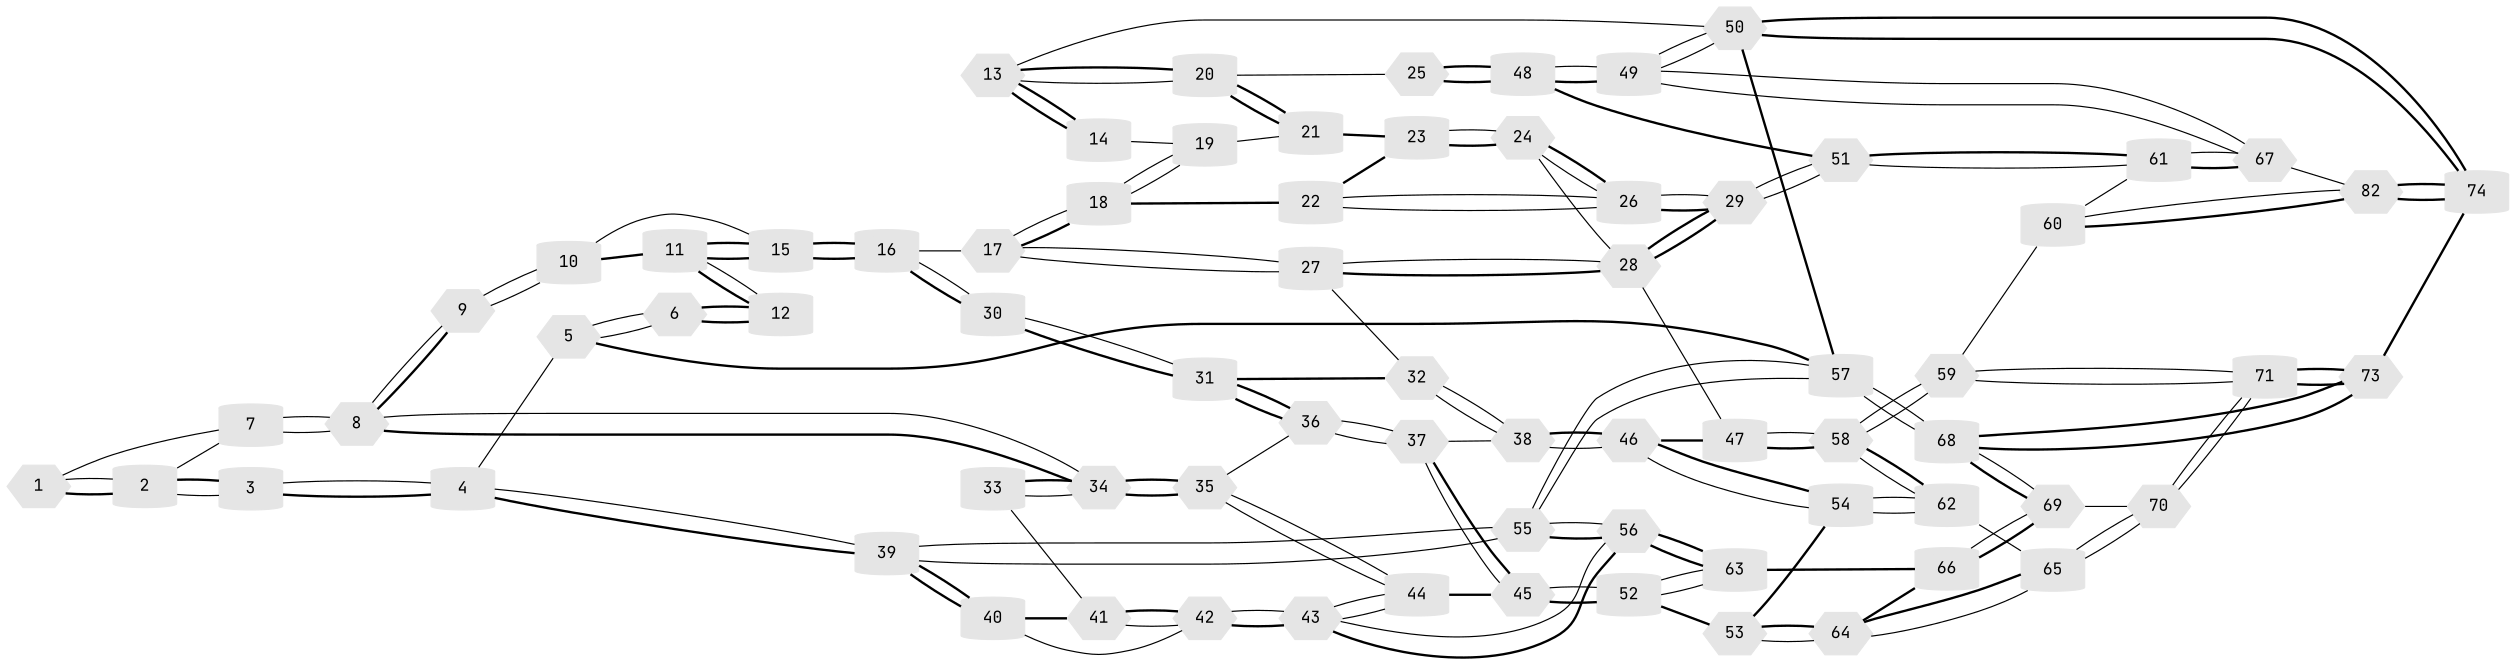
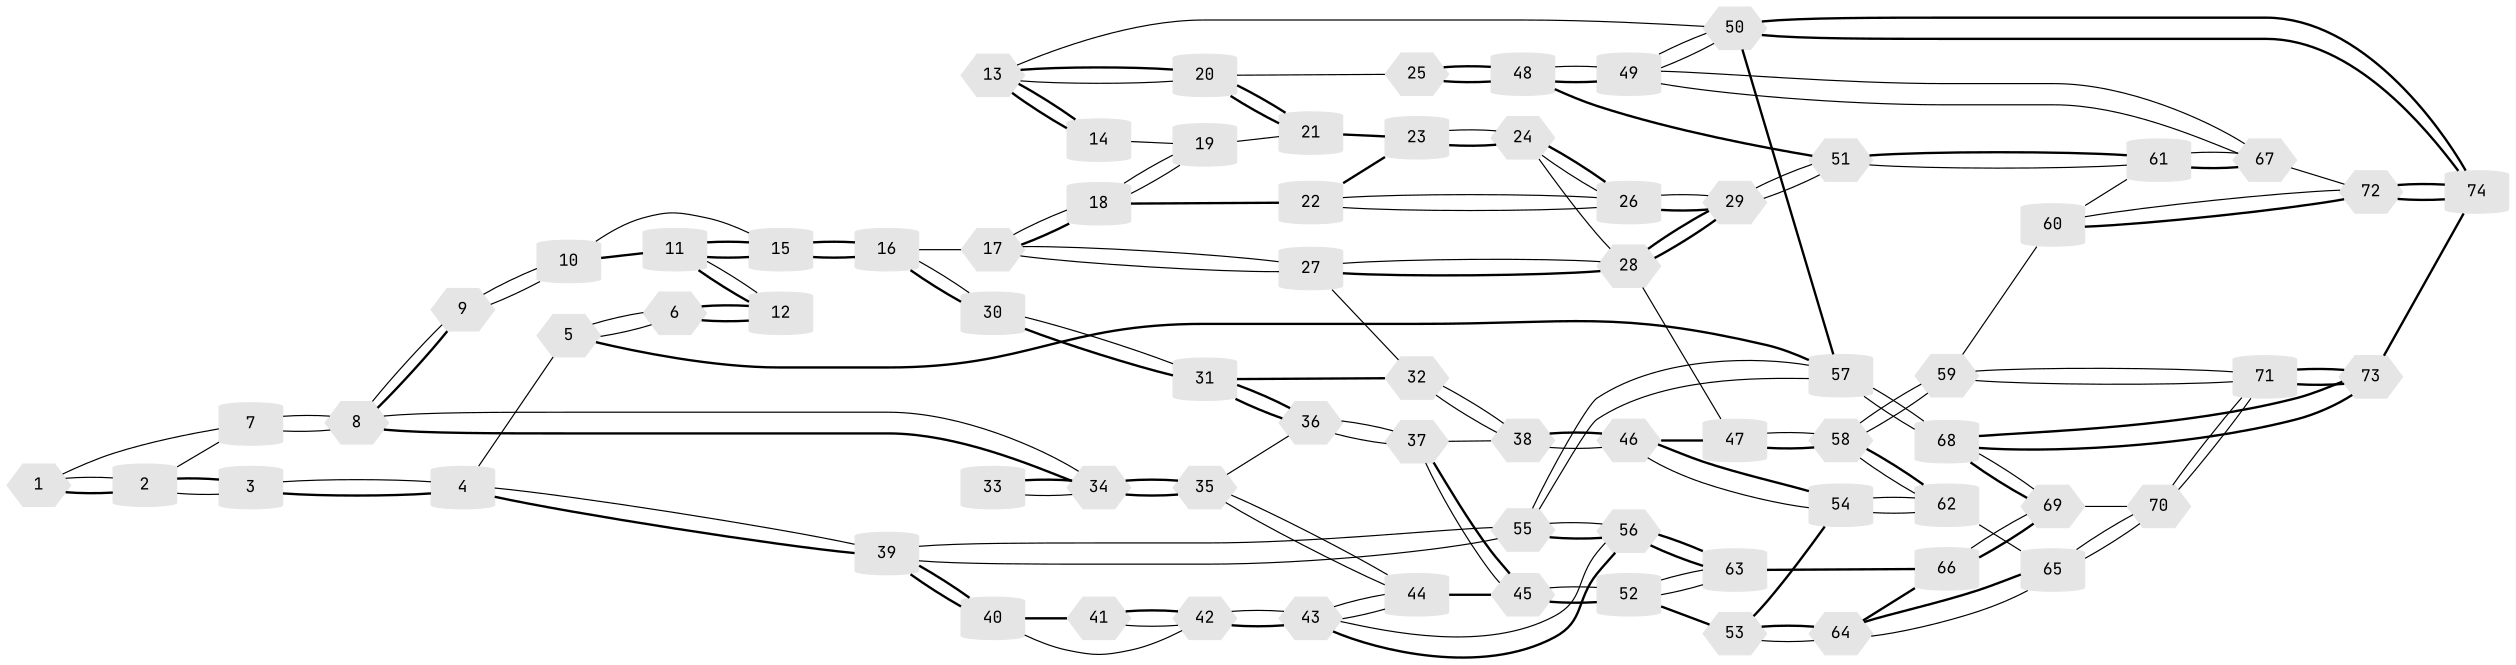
(2371, 192) -> (2371, 192)
(1046, 554) -> none
